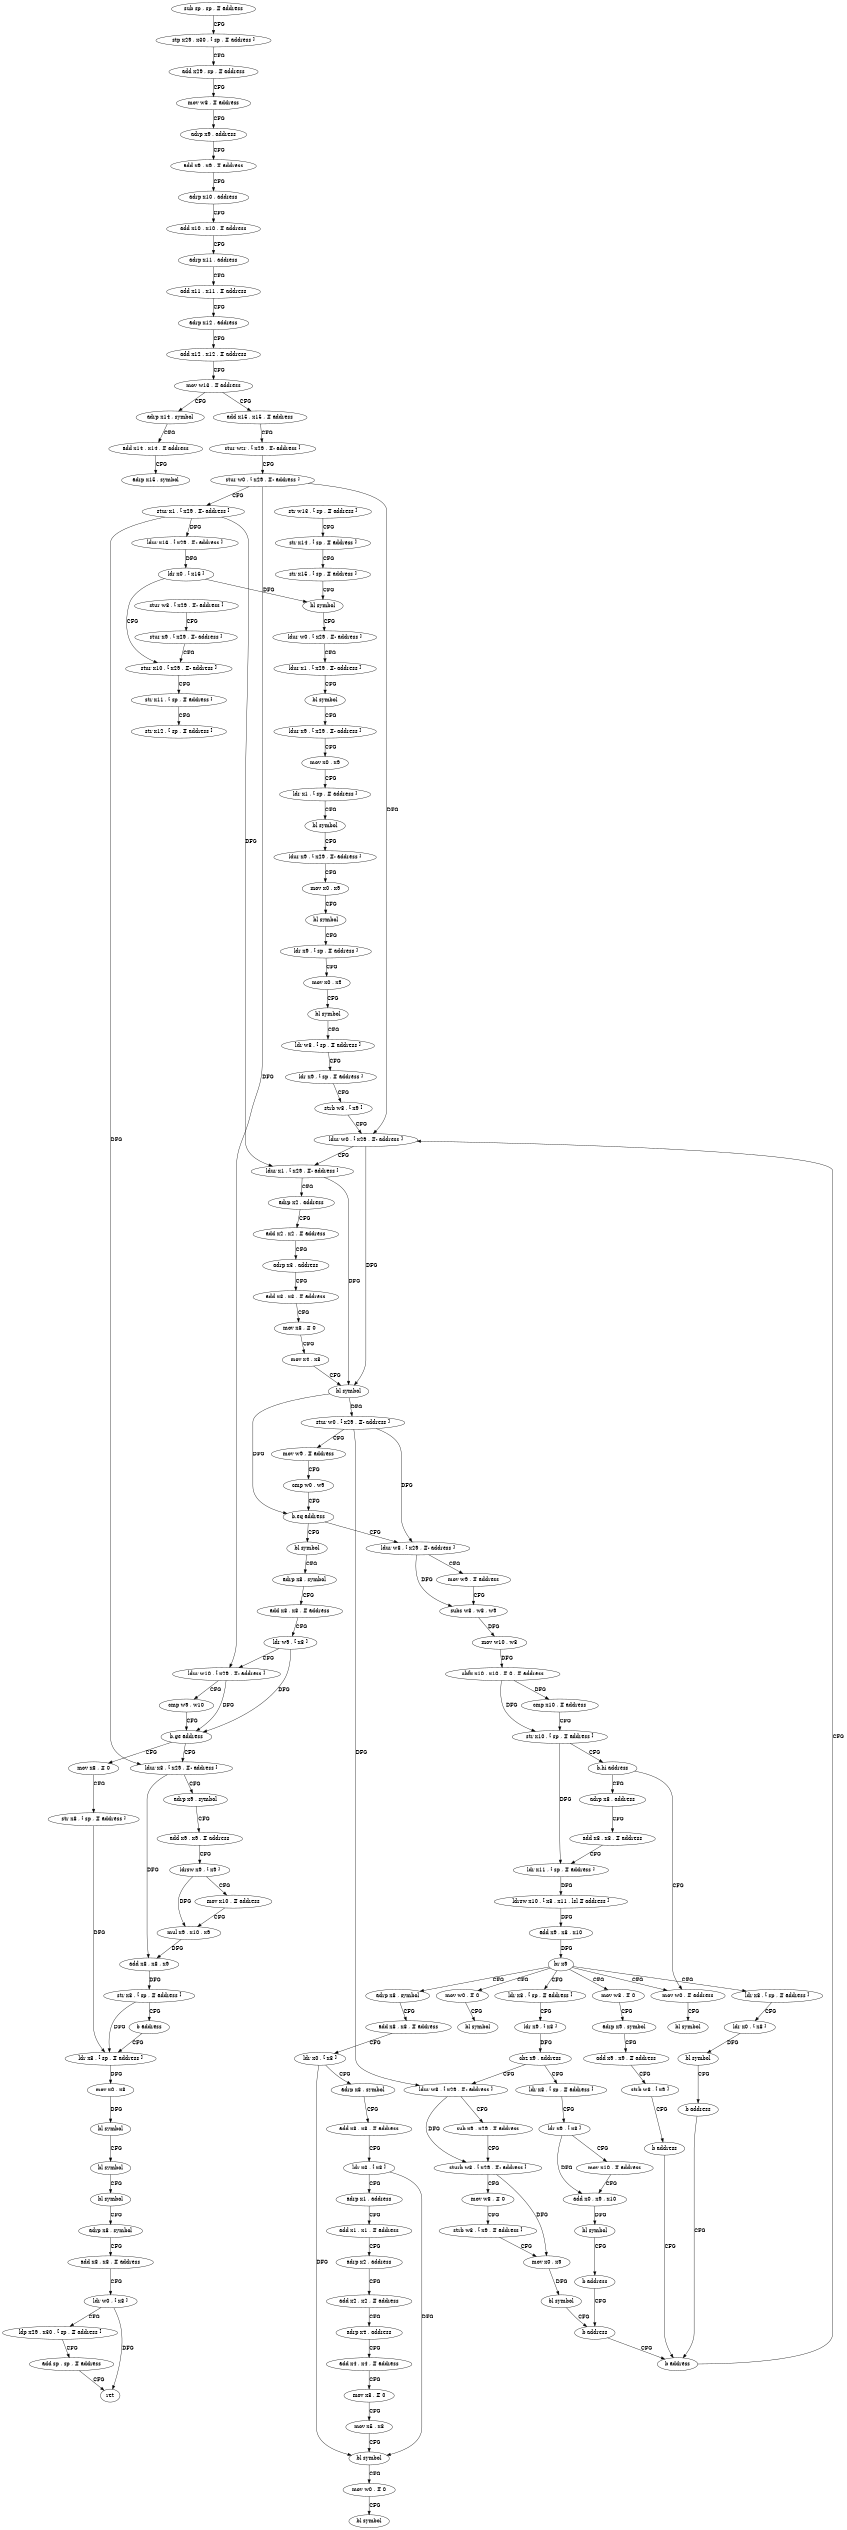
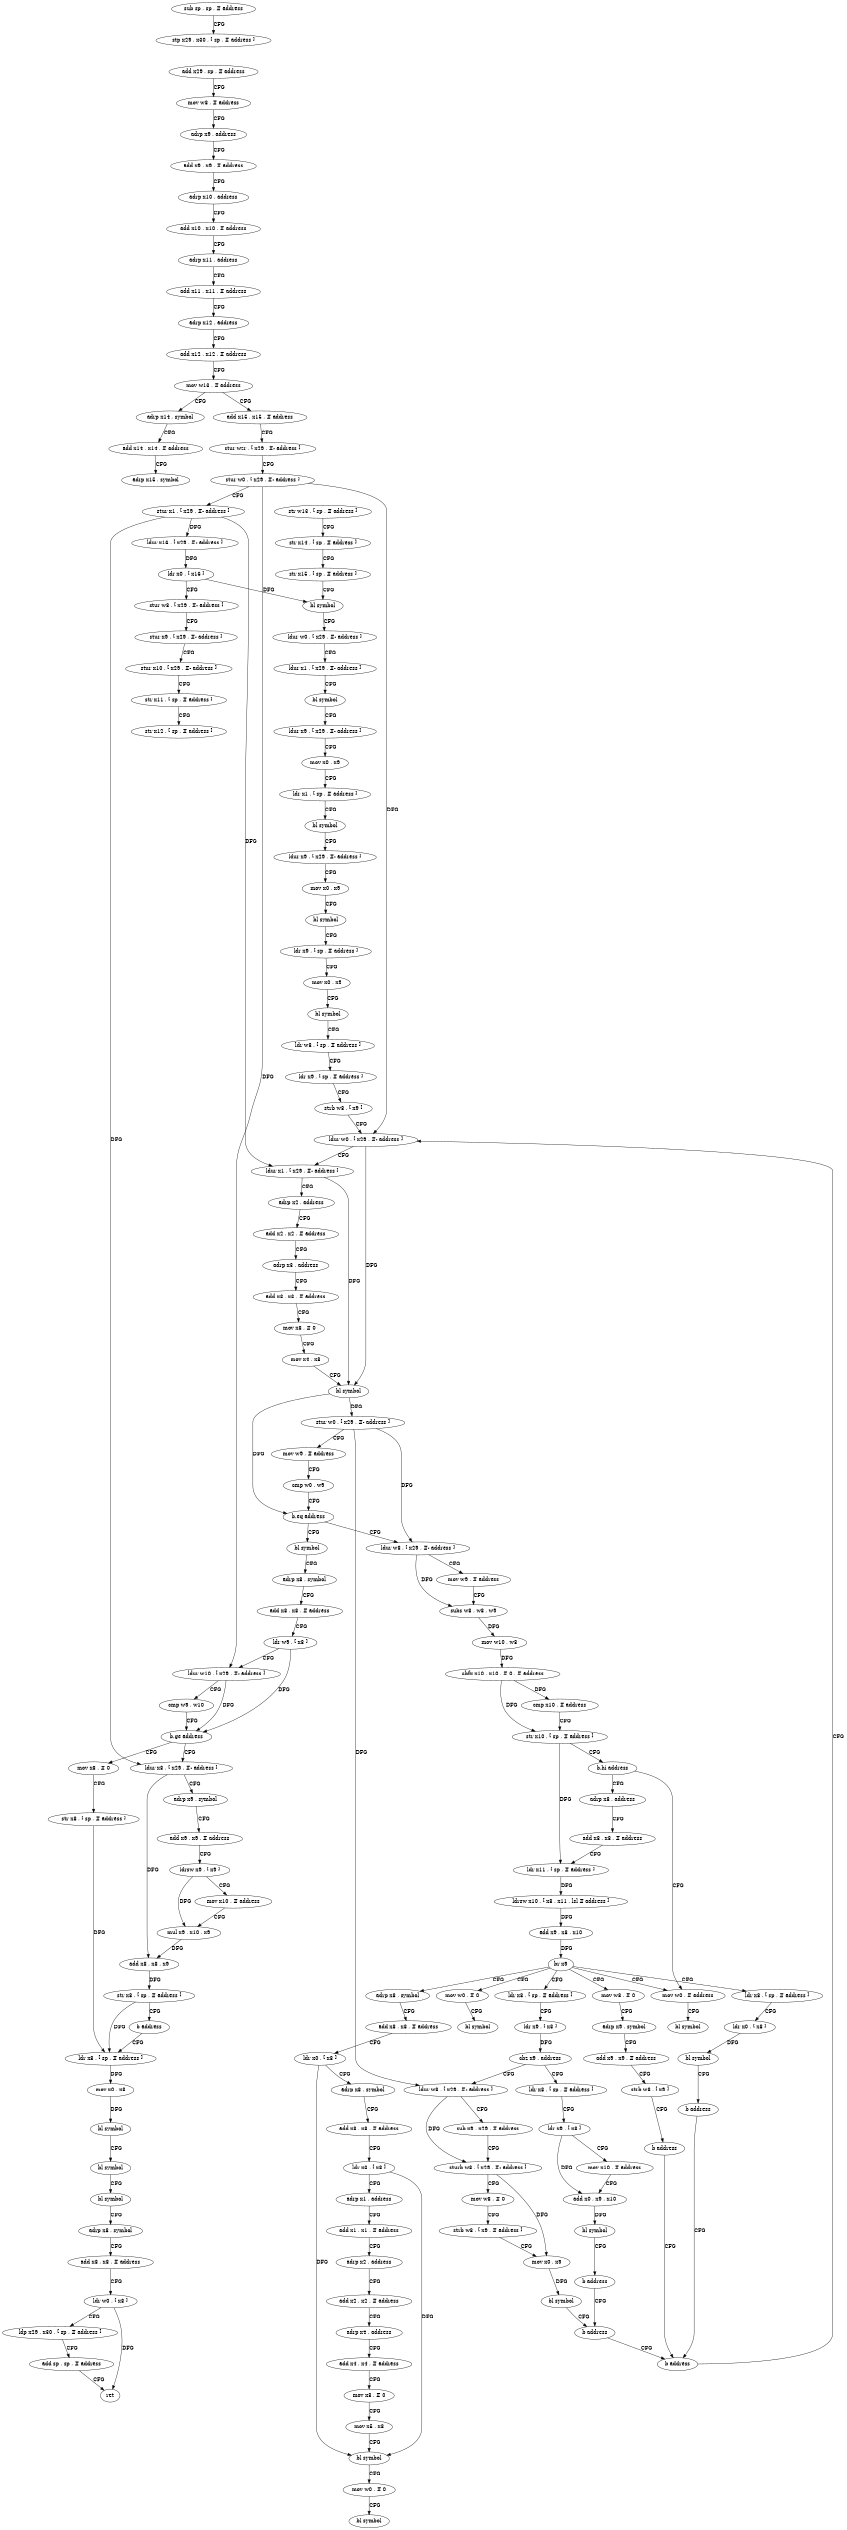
(214, 54) -> none
(127, 616) -> (186, 588)
